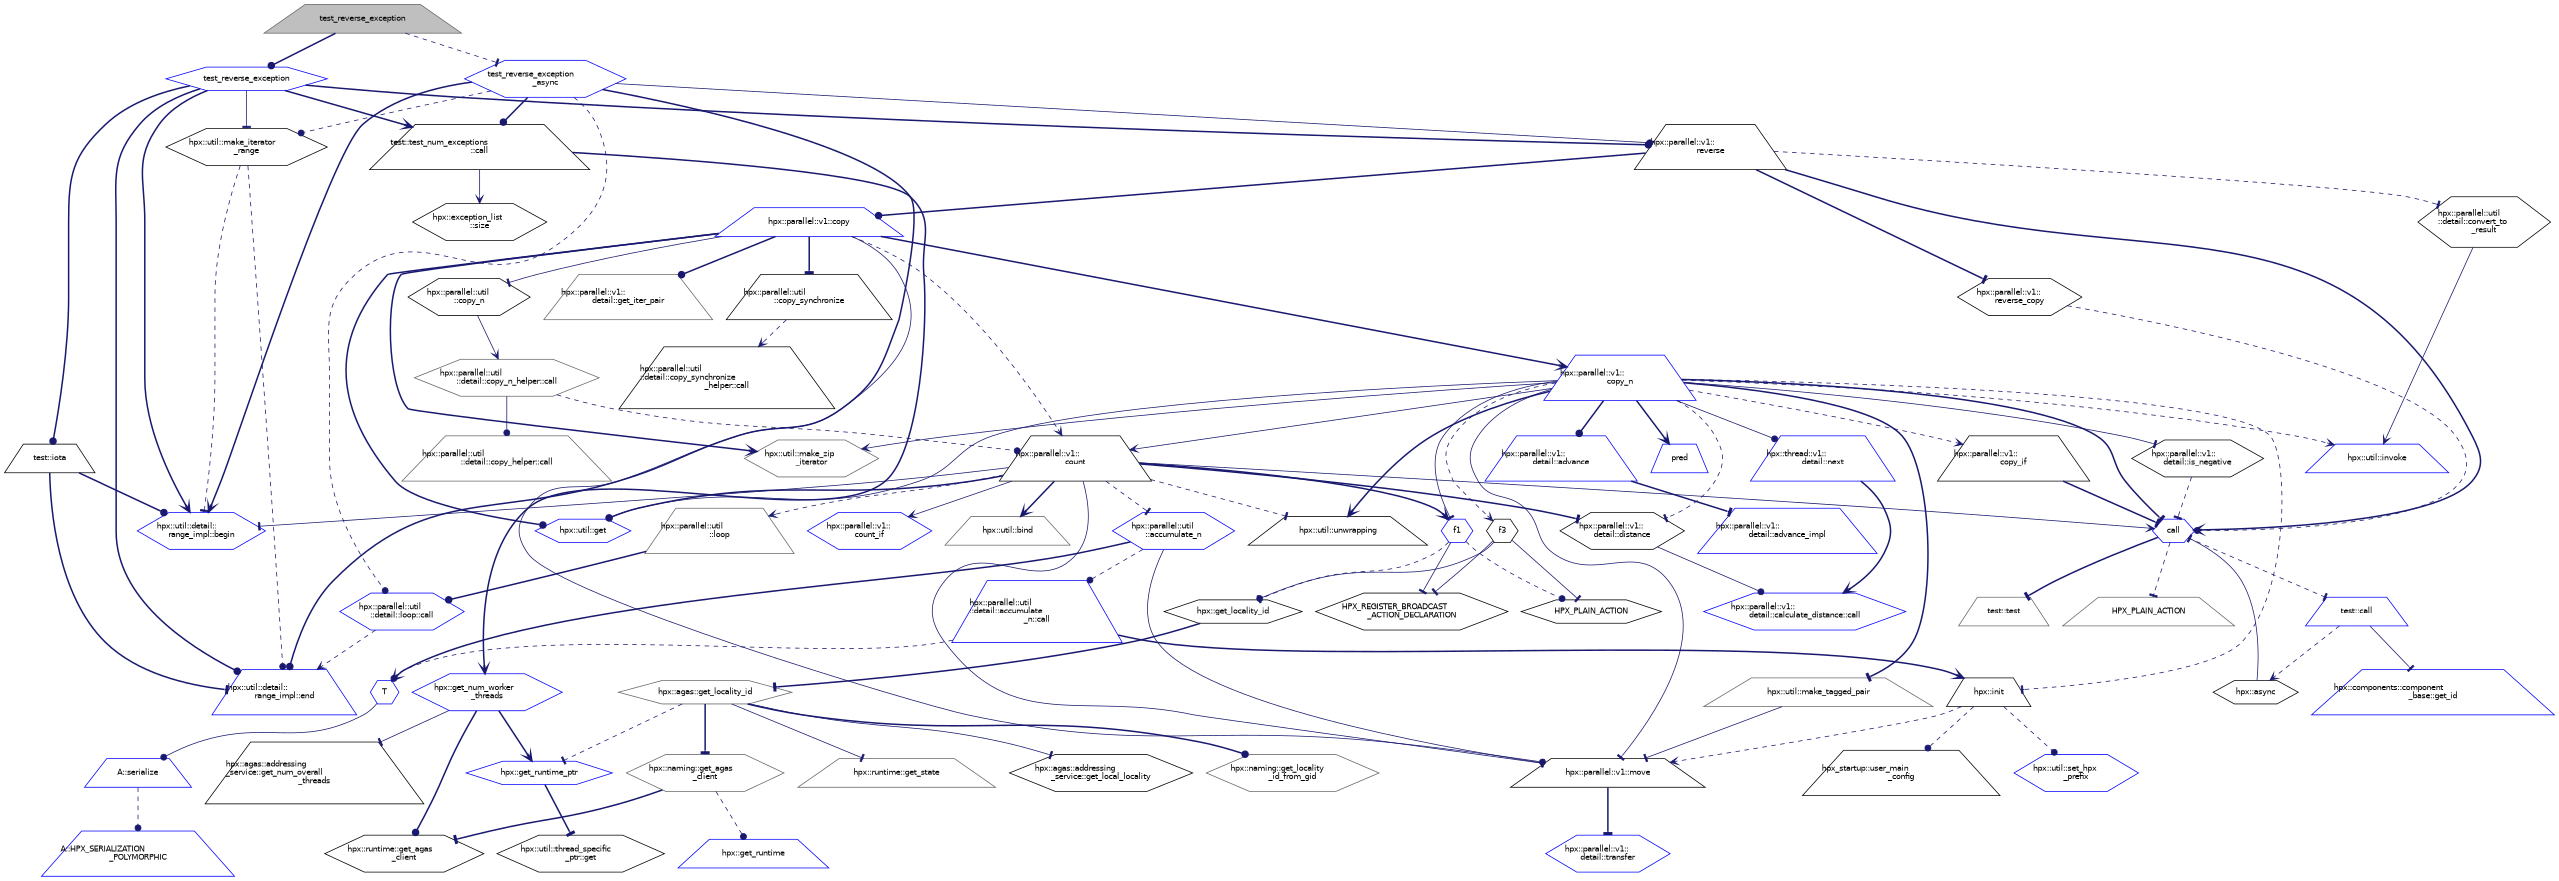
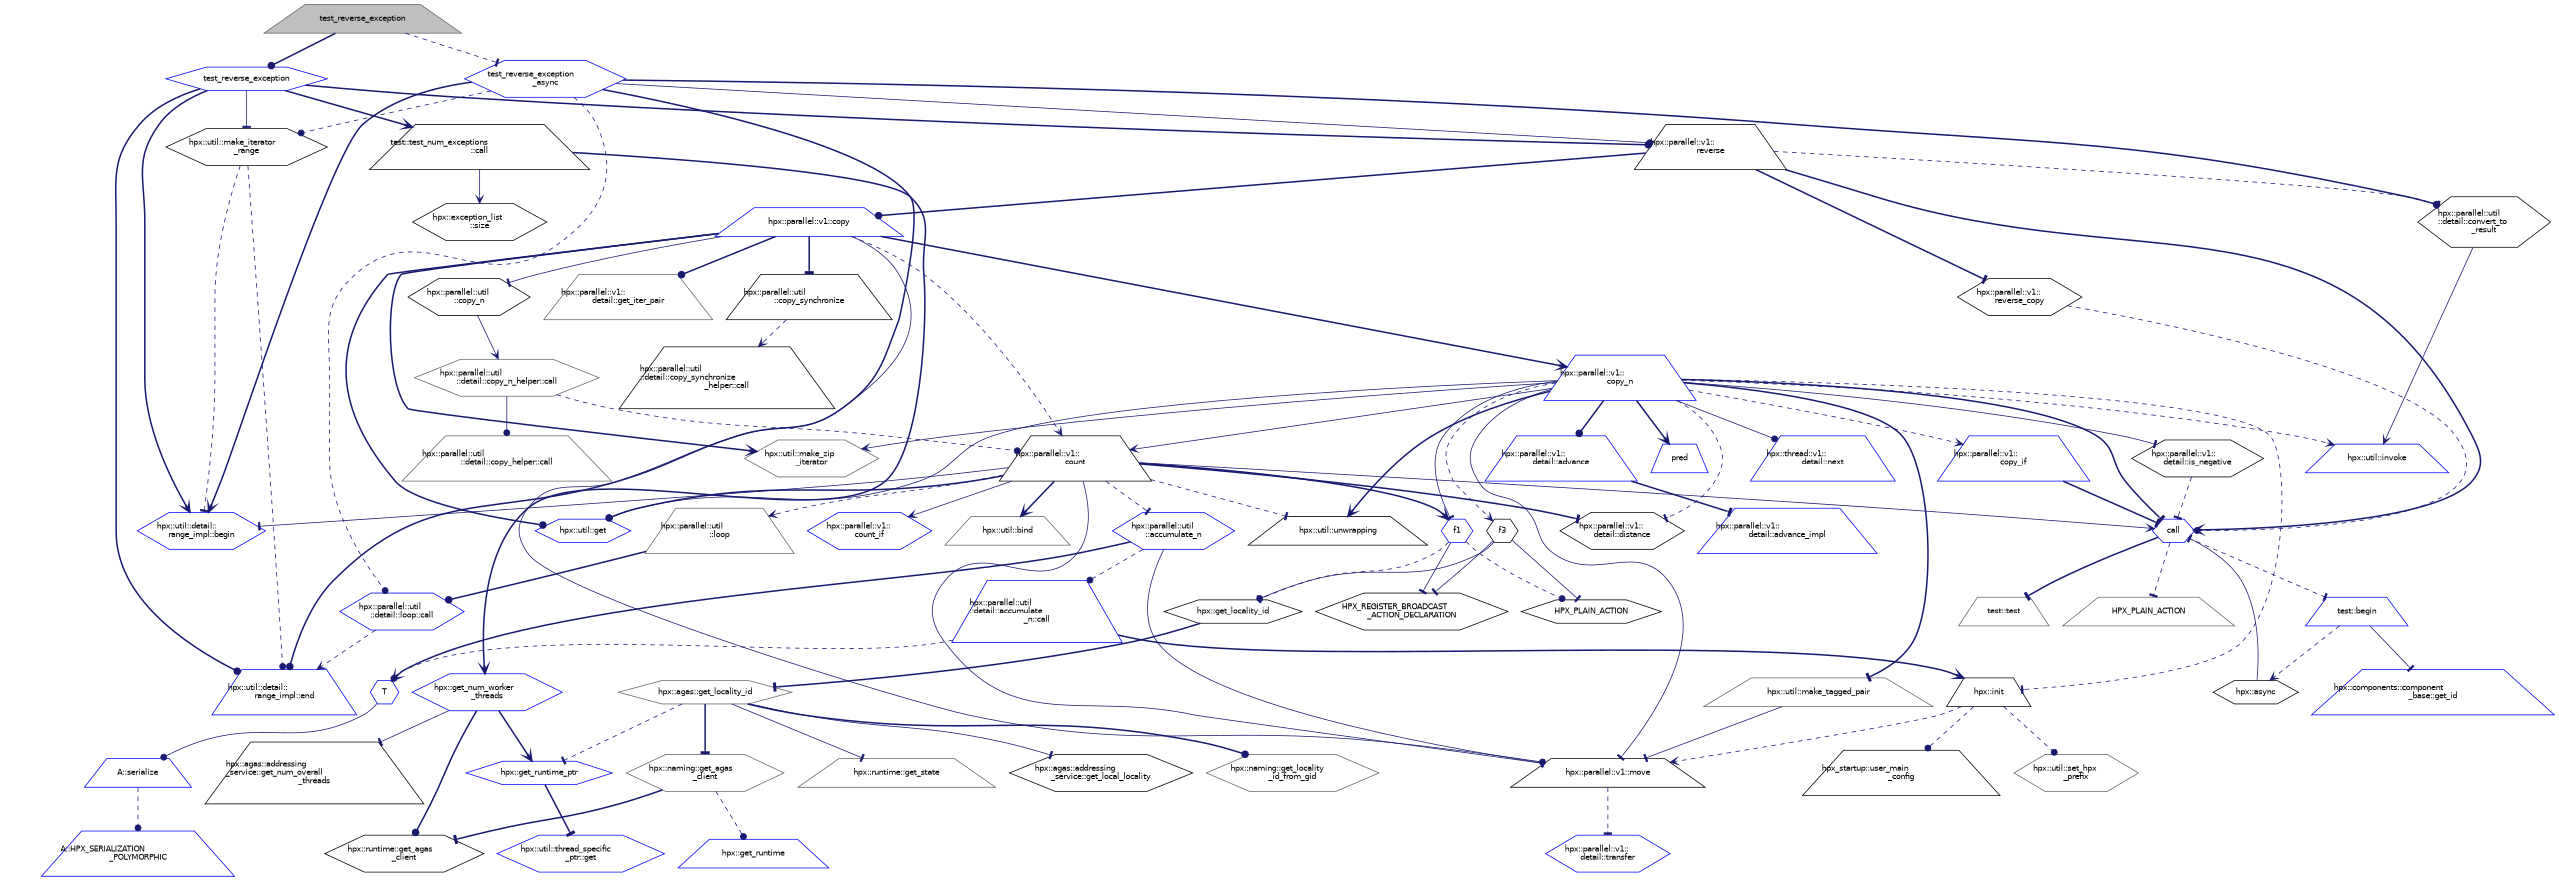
(517, 109) -> (1531, 108)
(50, 458) -> none
(2014, 458) -> (2014, 458)
(1805, 612) -> none
(2357, 612) -> (2357, 612)
(2076, 773) -> (2076, 773)
(1608, 809) -> (1608, 809)
(581, 854) -> (581, 854)
